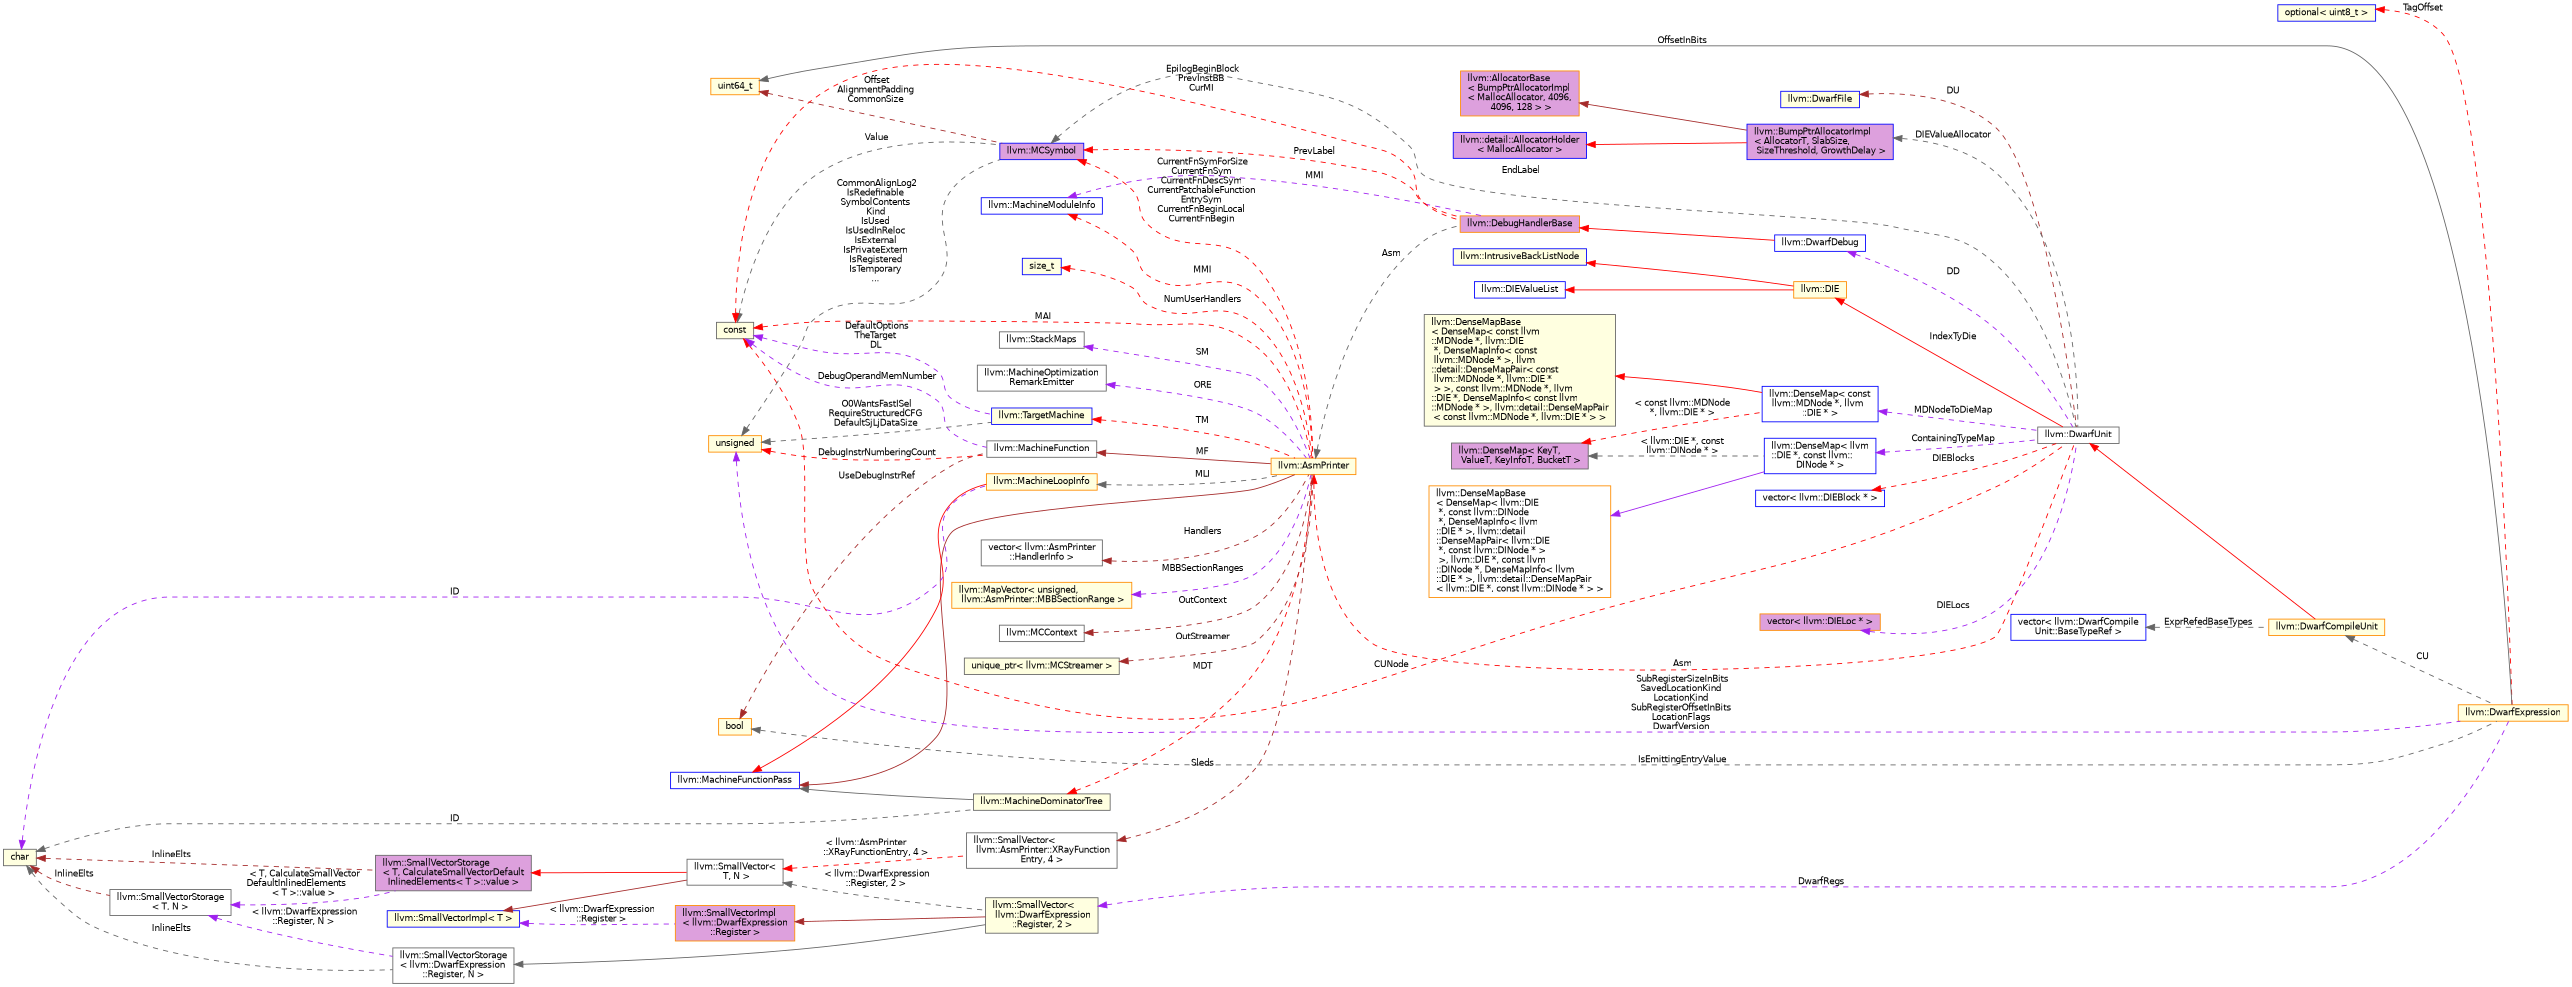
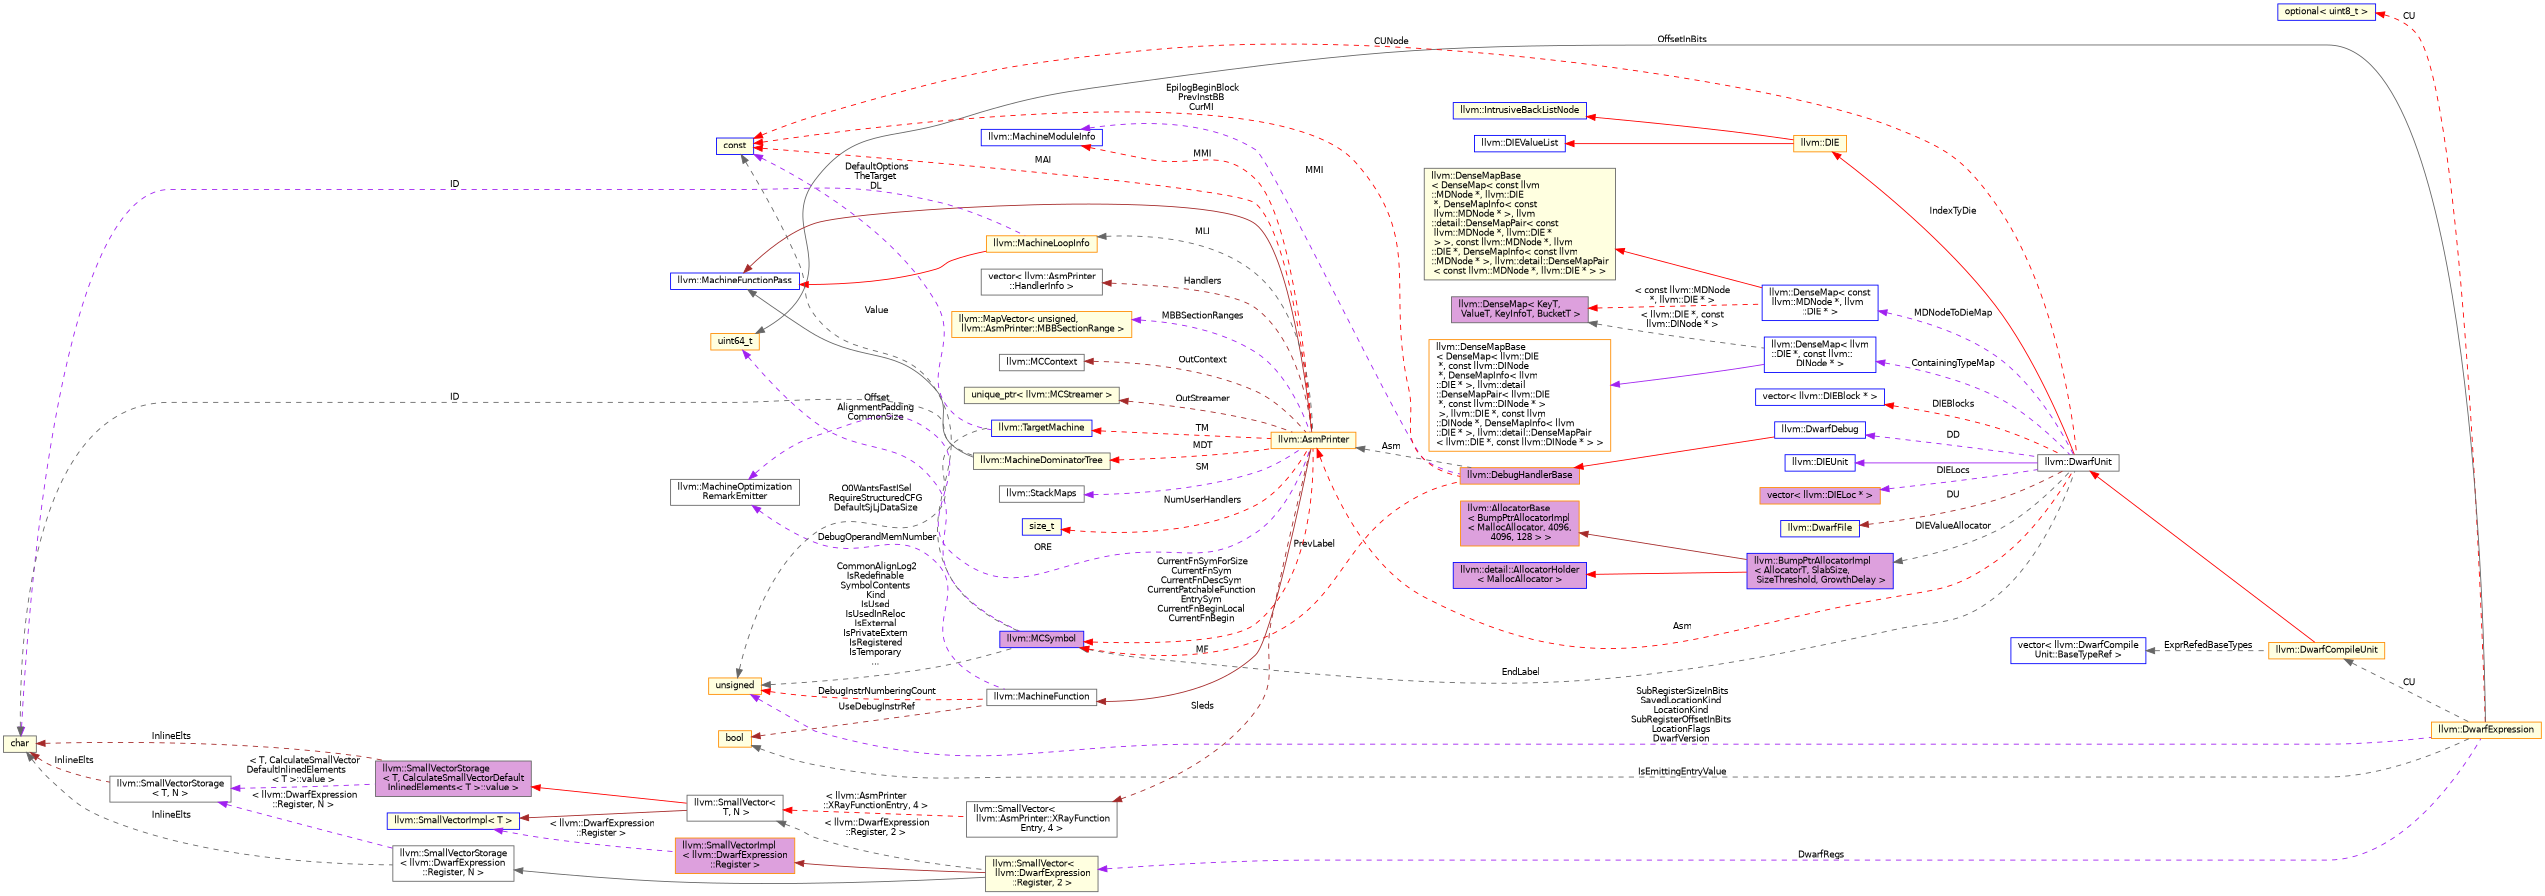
(2421, 8) -> (2408, 17)
(885, 118) -> (920, 467)
(735, 331) -> (735, 146)
(878, 386) -> (925, 553)
none -> (1820, 463)
